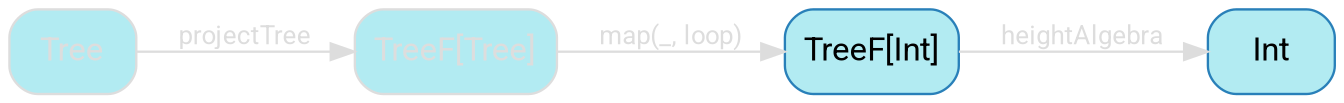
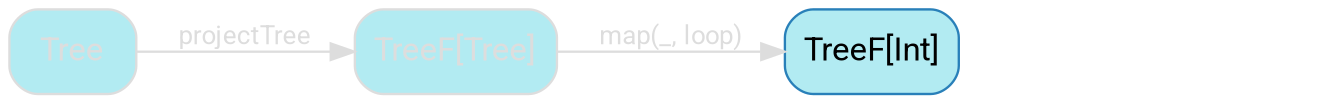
(1271, 52) -> none
